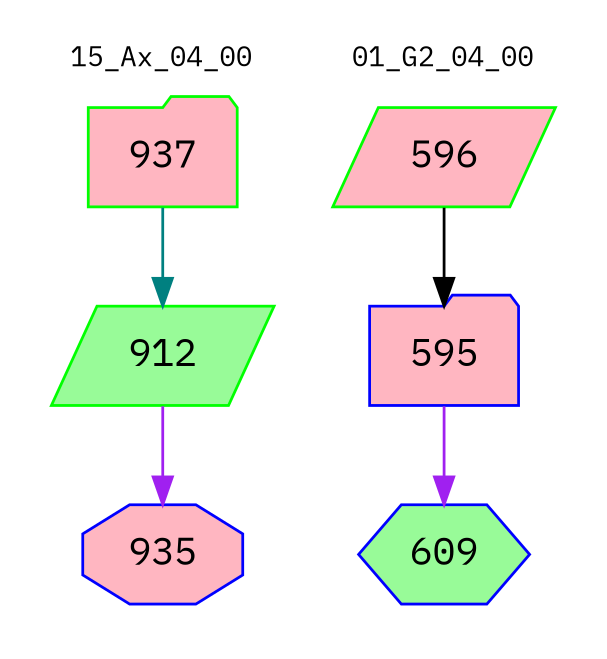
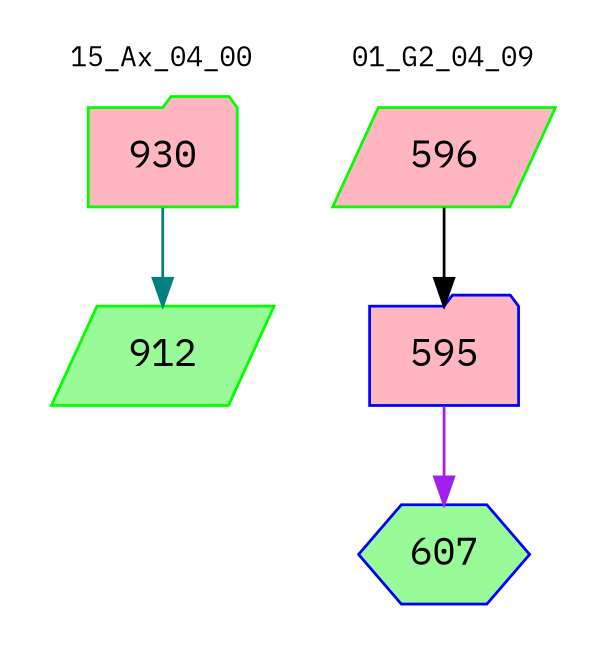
(444, 59) -> (444, 59)
(163, 157) -> (163, 157)
(163, 554) -> none
(444, 554) -> (444, 554)
